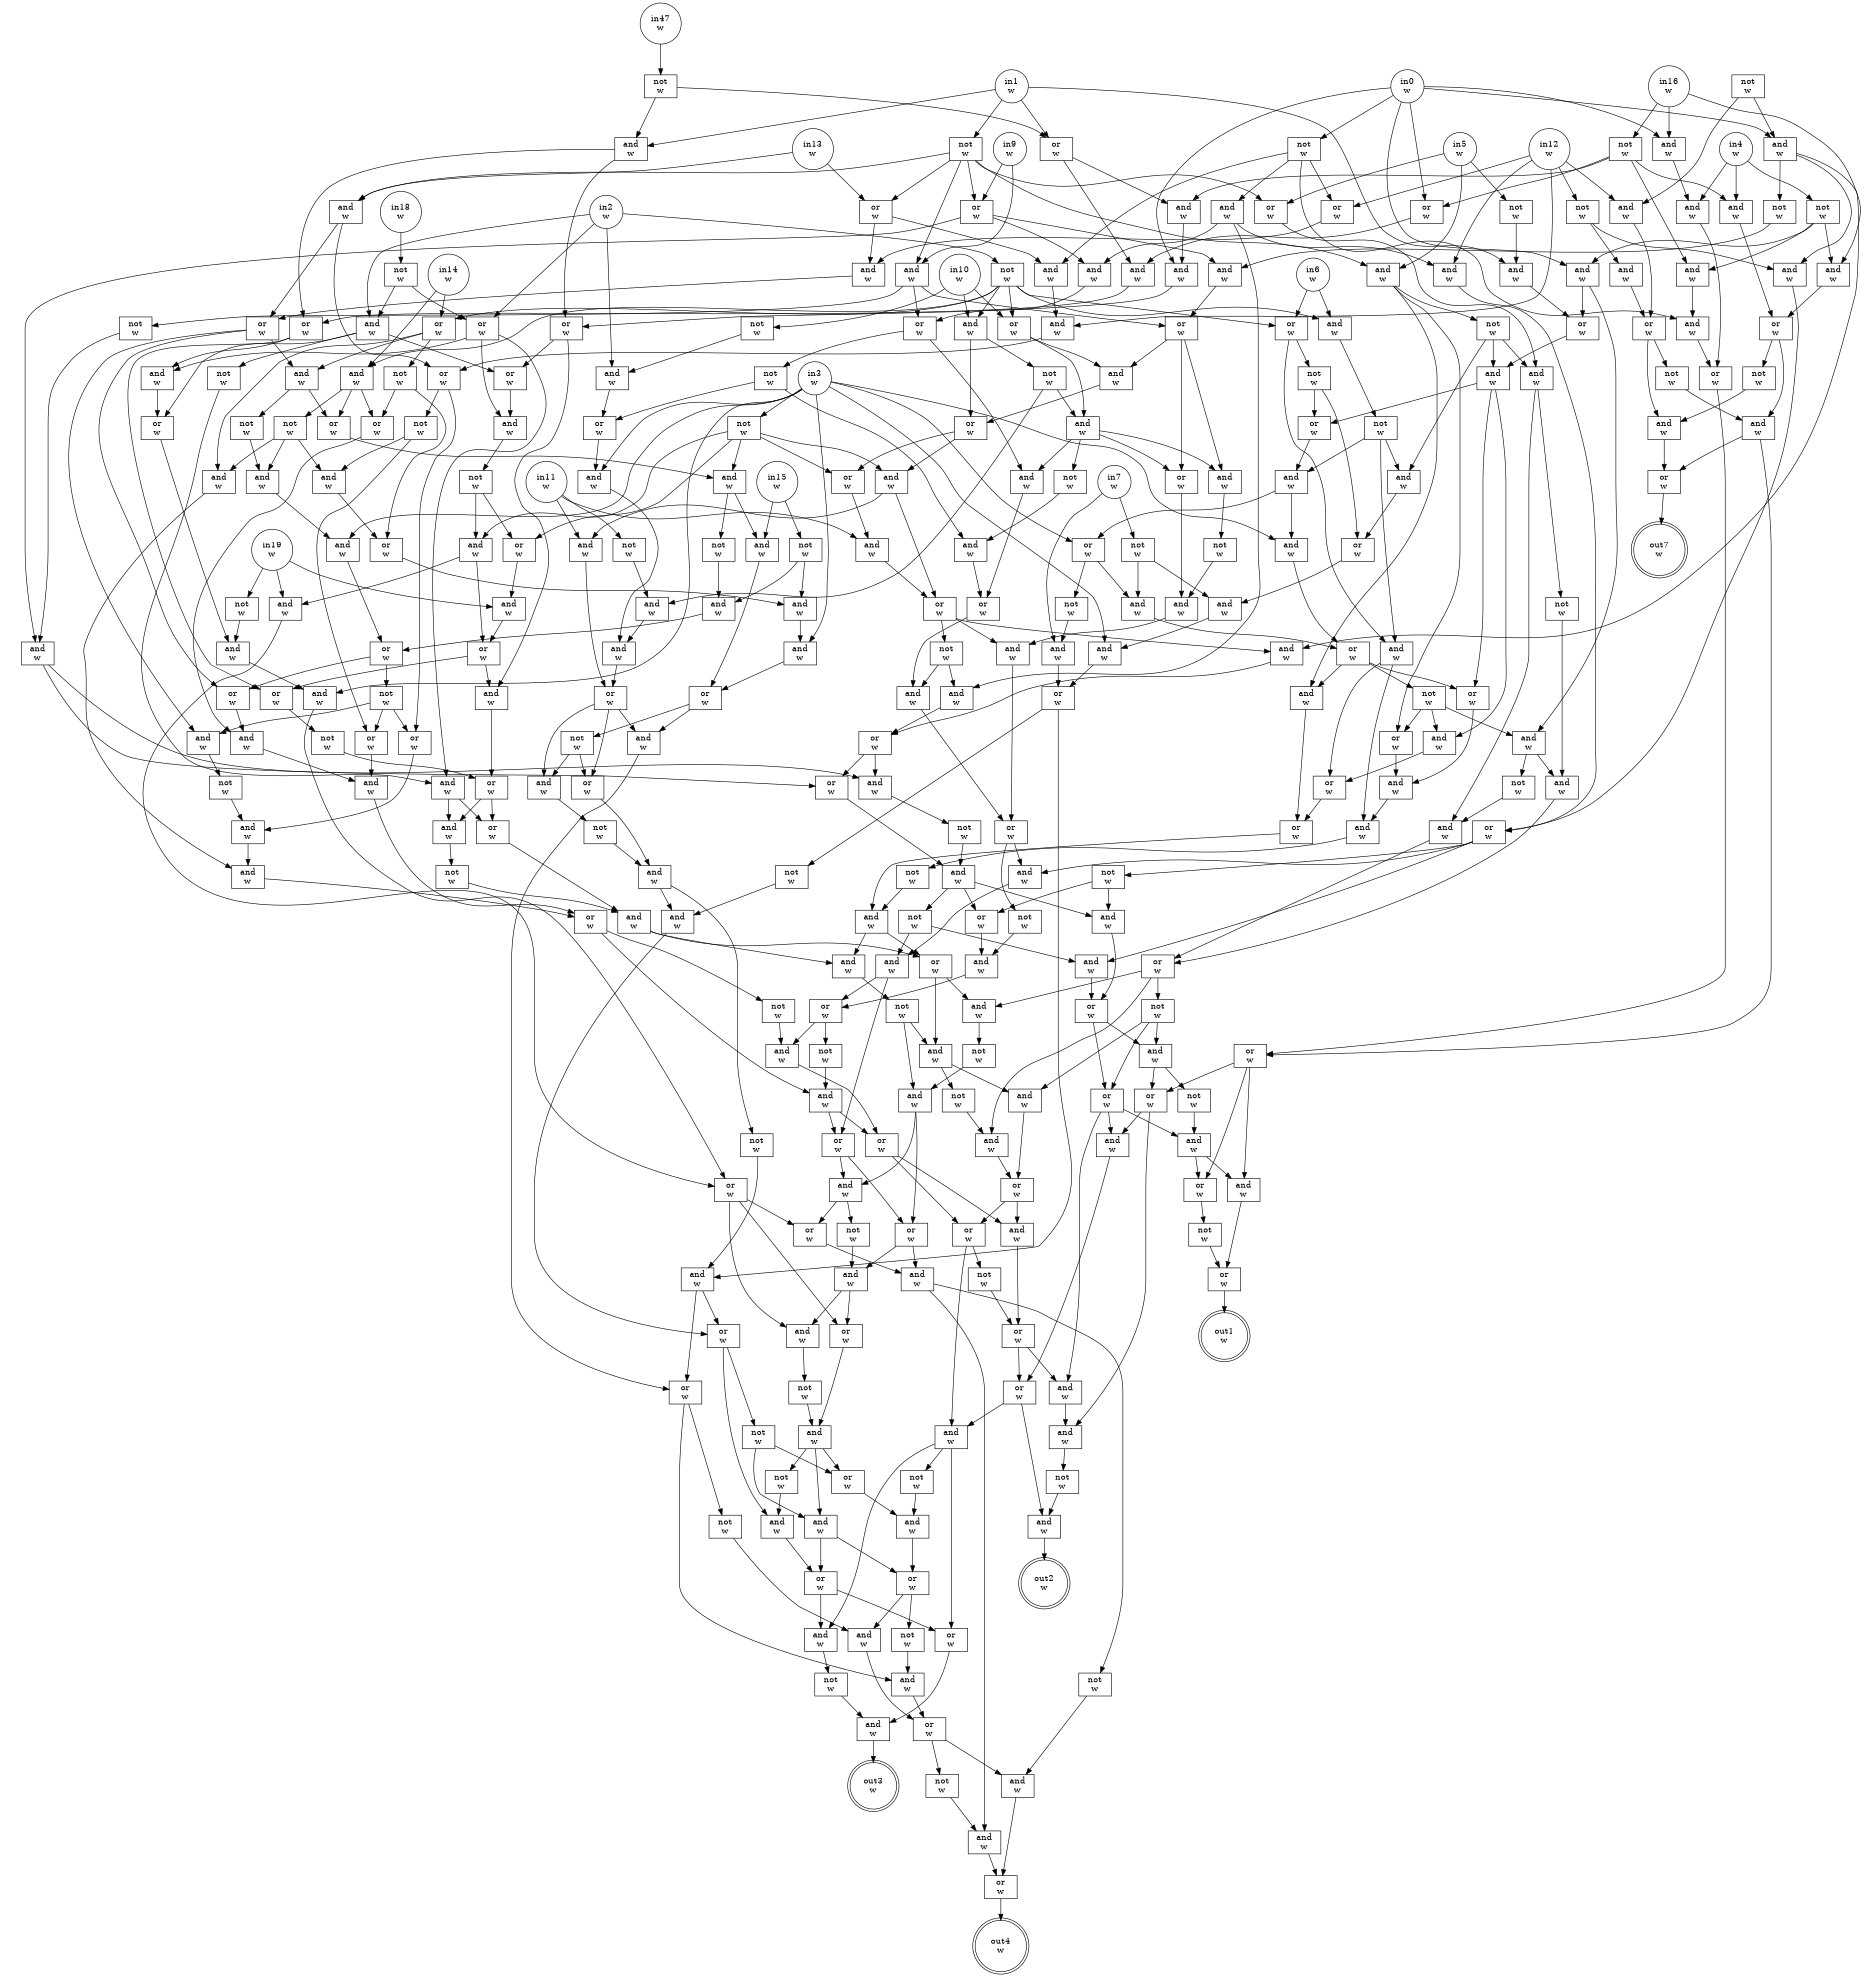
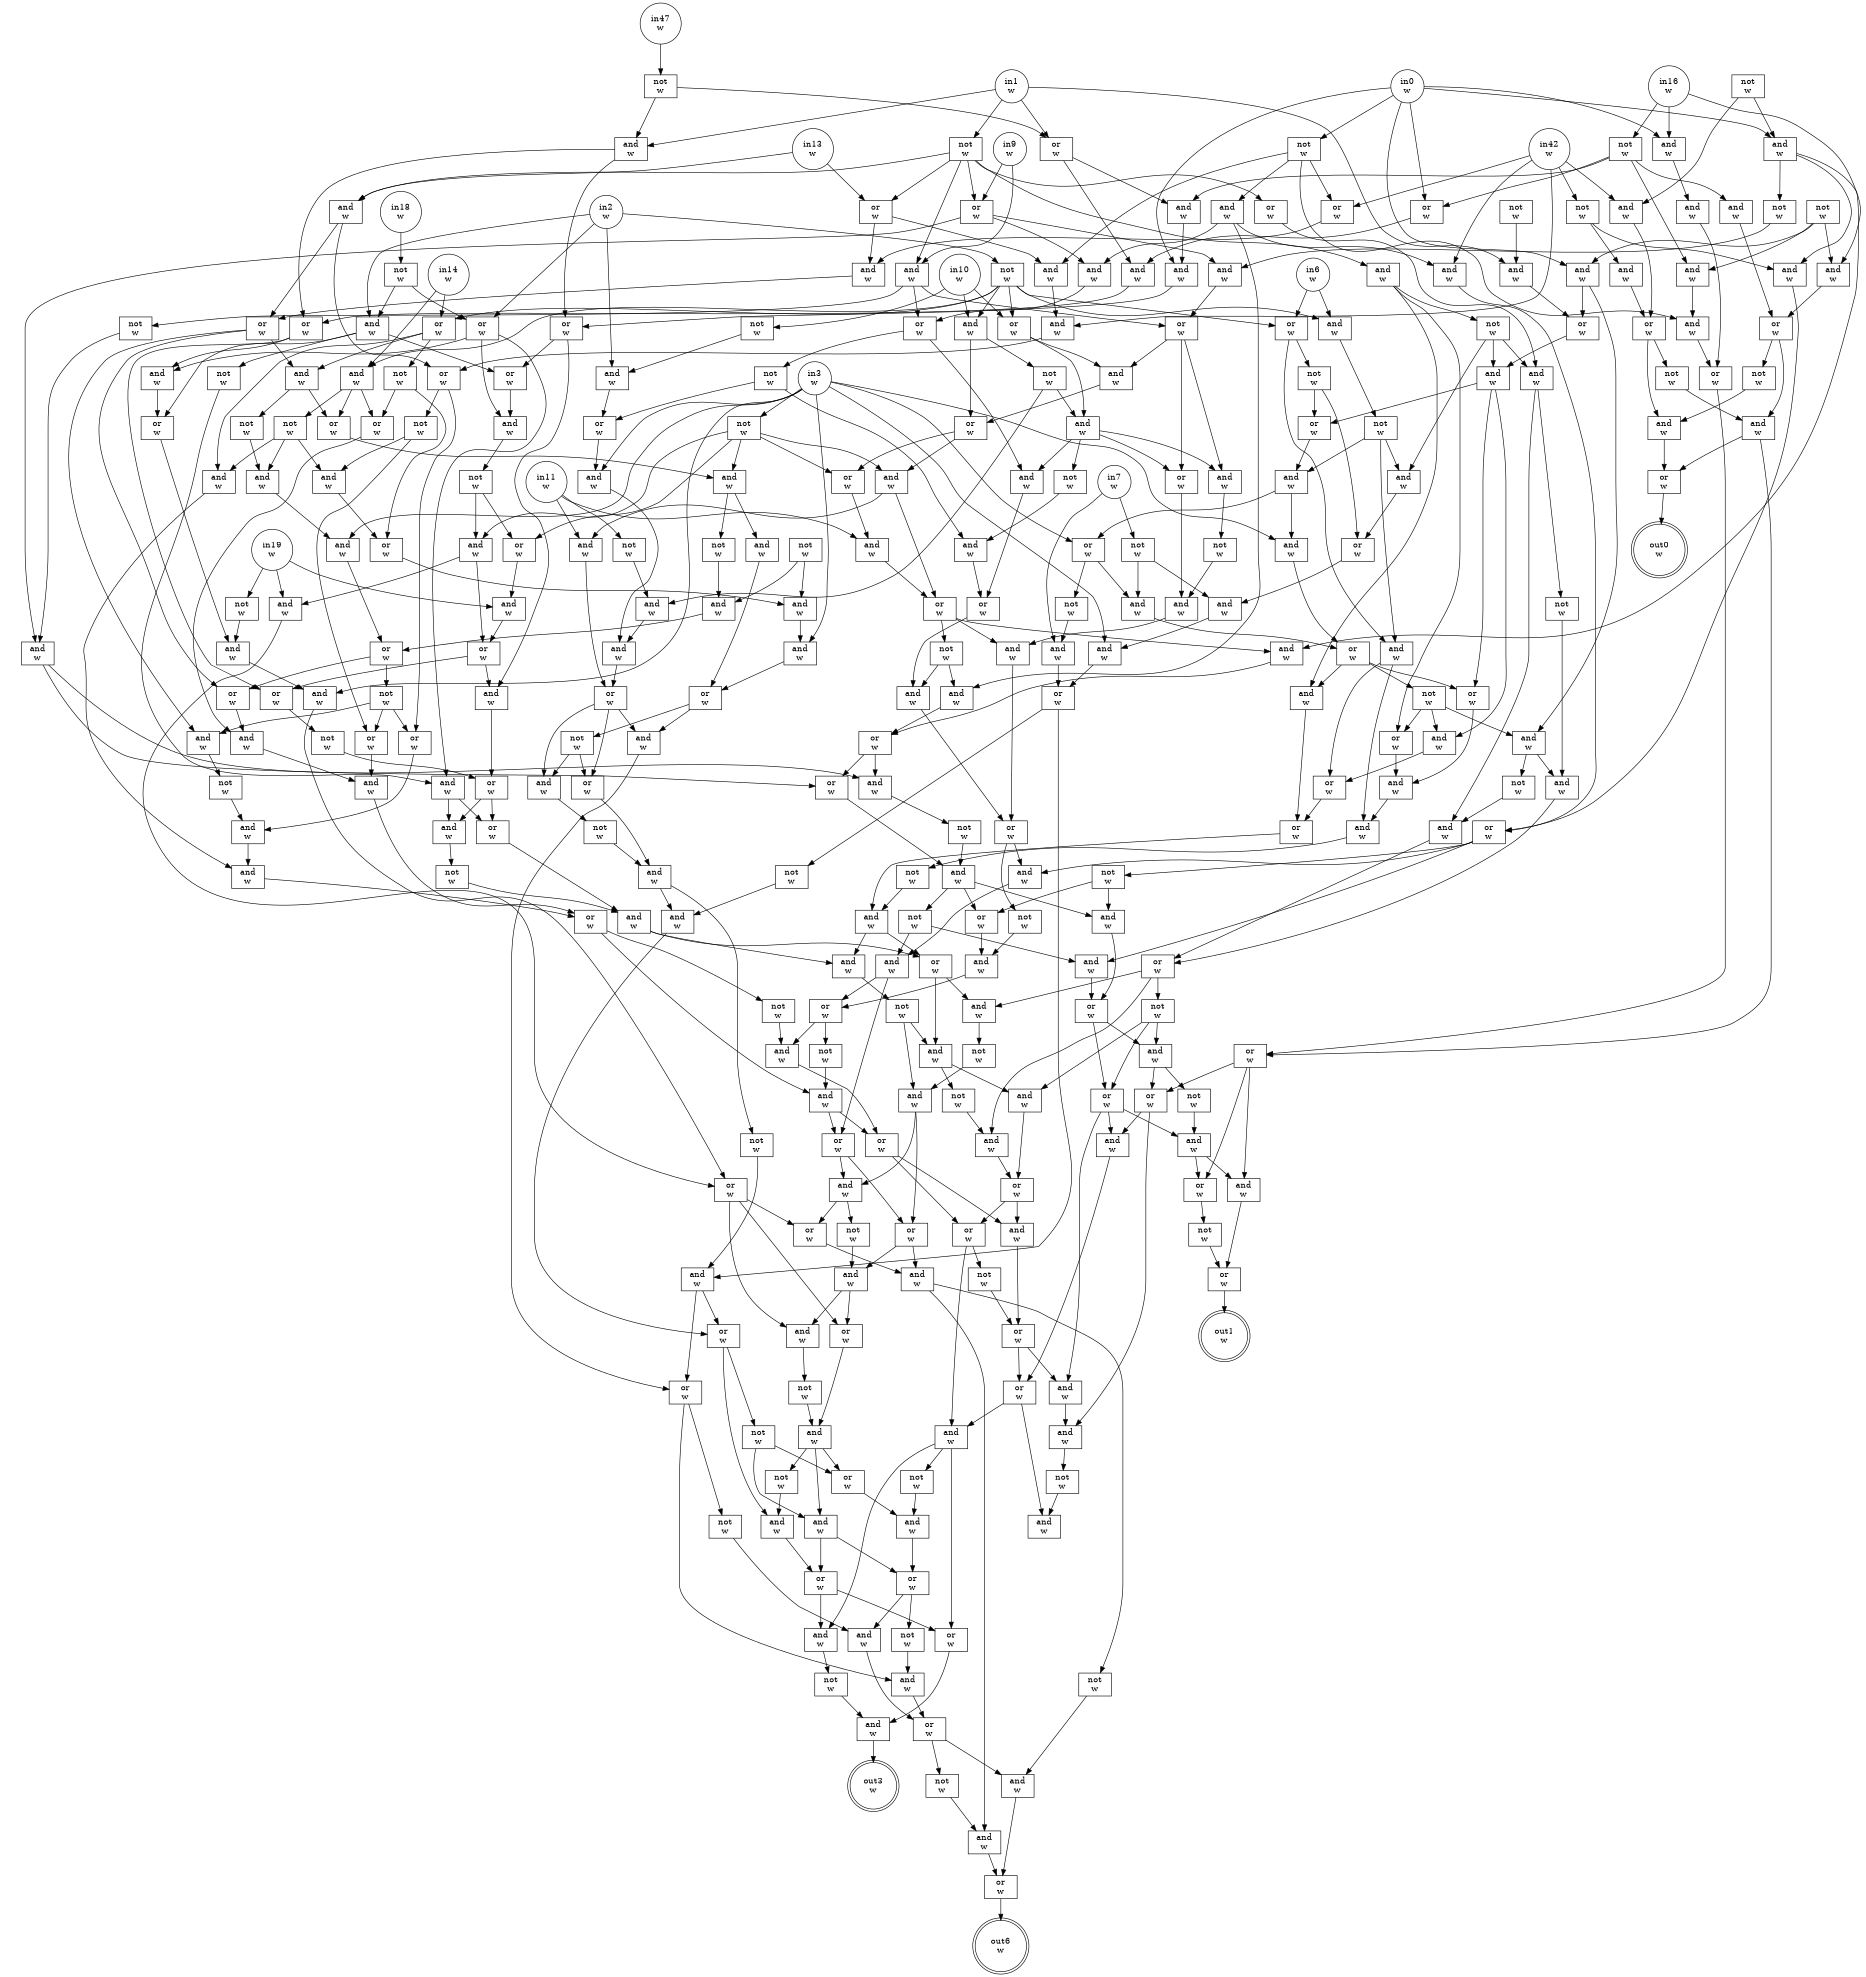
(1460, 149) -> none
(1549, 149) -> (1549, 149)
(1736, 149) -> none
(777, 482) -> none
(1659, 550) -> (1659, 550)
(1044, 1583) -> none
(1001, 1946) -> (1001, 1946)
